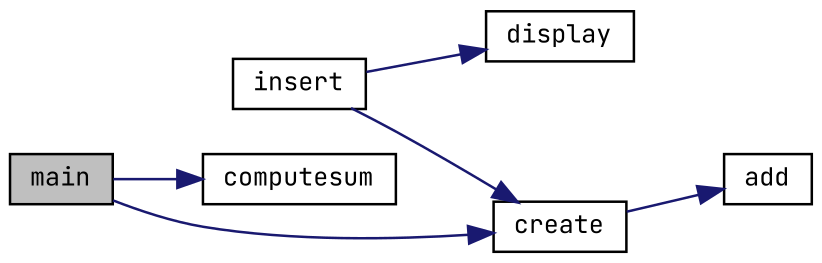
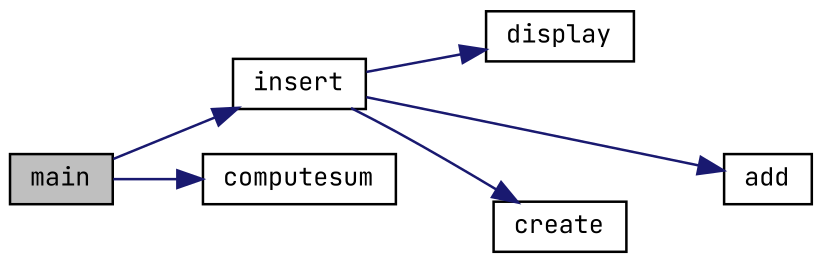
(663, 203) -> (532, 131)
(289, 236) -> (164, 138)
